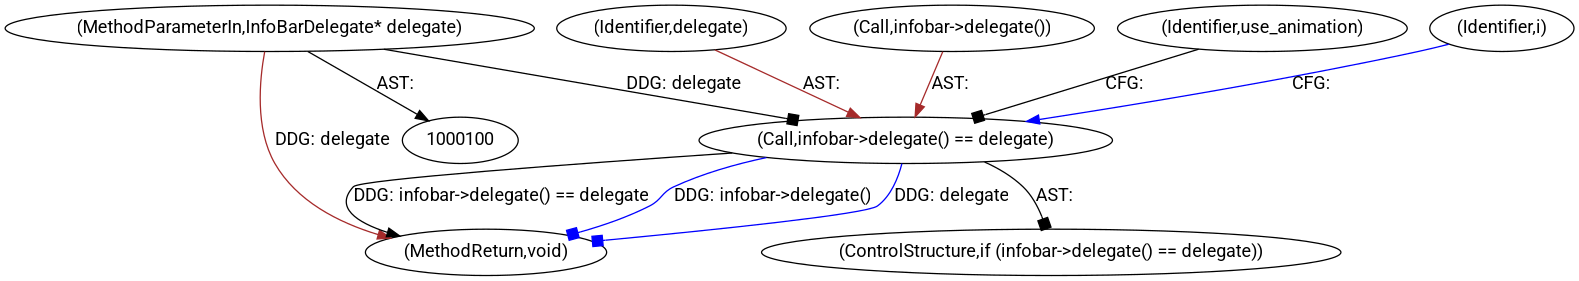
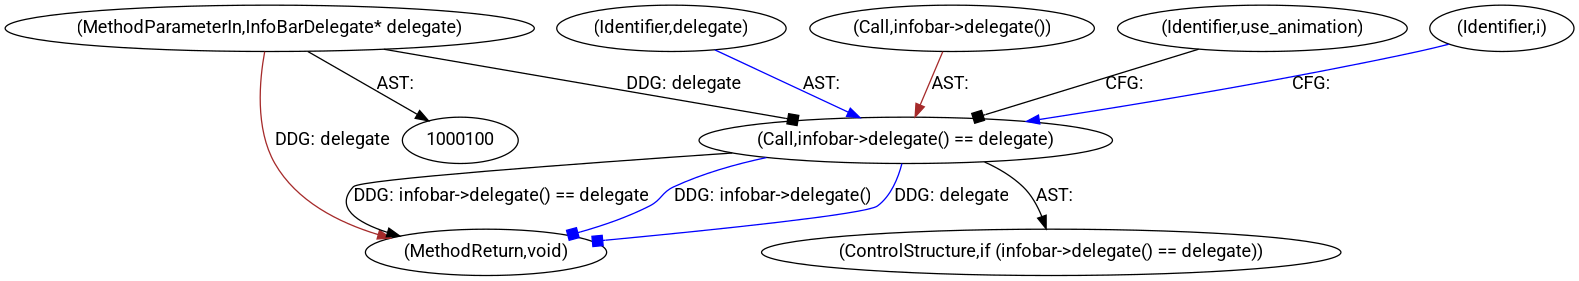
(782, 81) -> (782, 81)
(1019, 183) -> (1019, 183)
